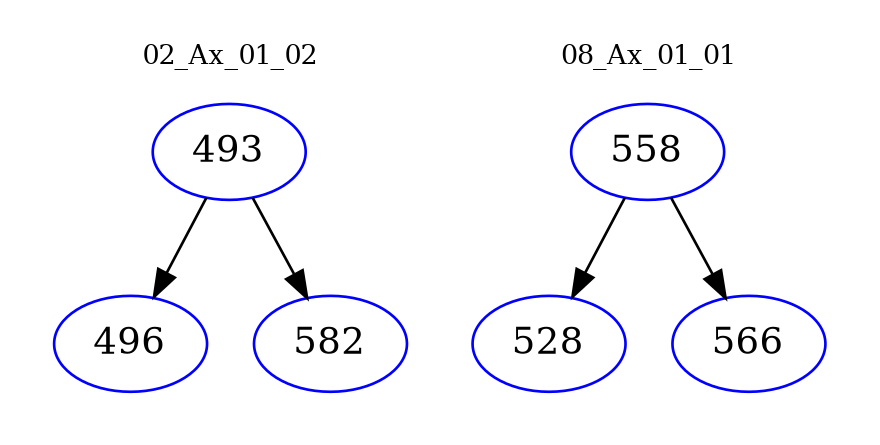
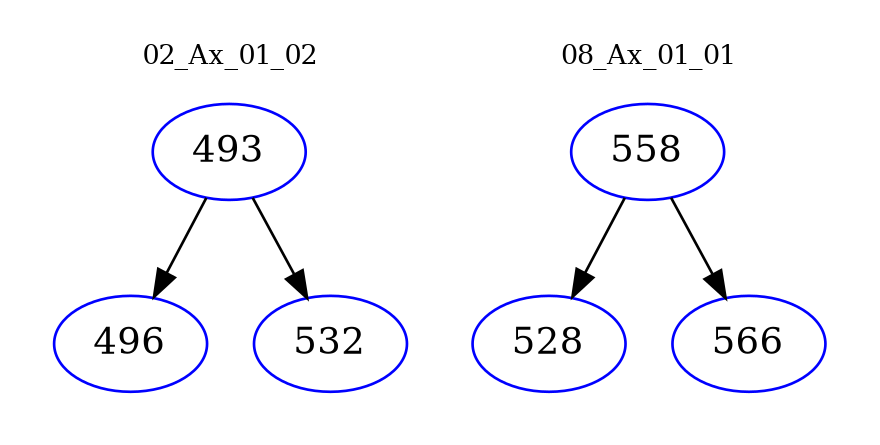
(330, 344) -> (330, 344)
